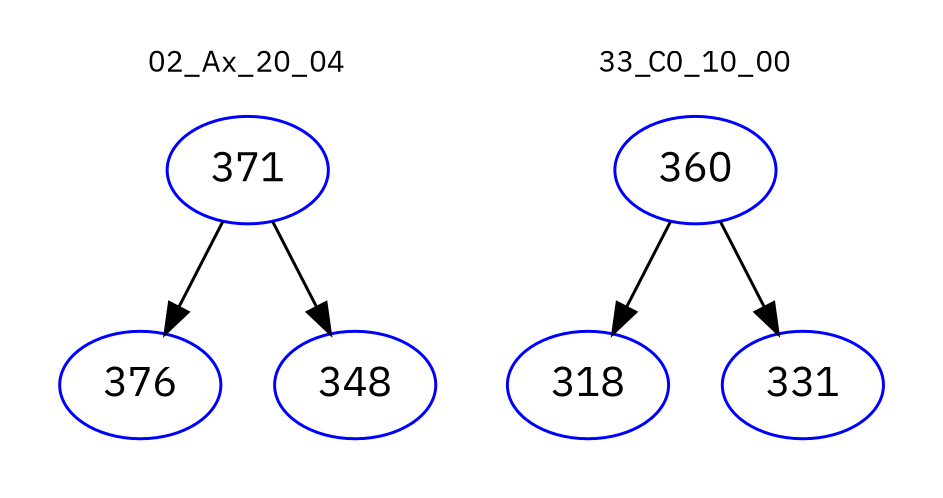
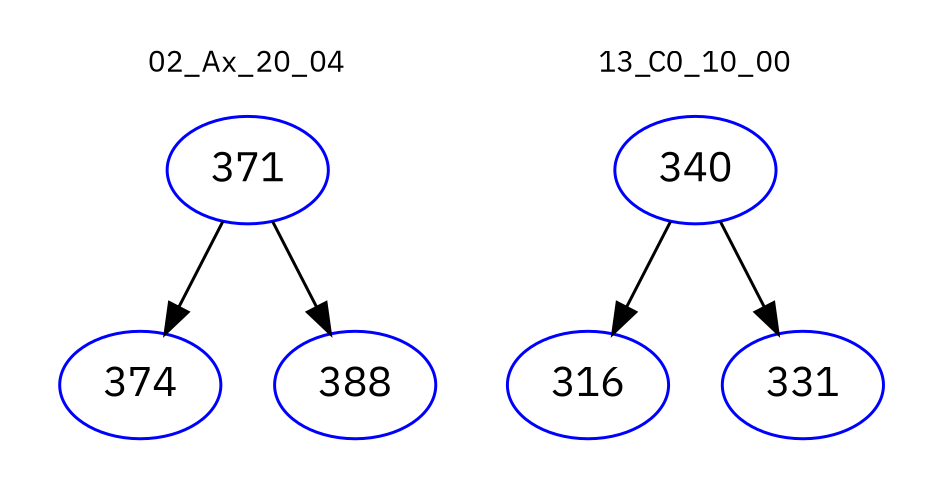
(695, 64) -> (695, 64)
(695, 170) -> (695, 170)
(140, 385) -> (140, 385)
(355, 385) -> (355, 385)
(588, 385) -> (588, 385)
